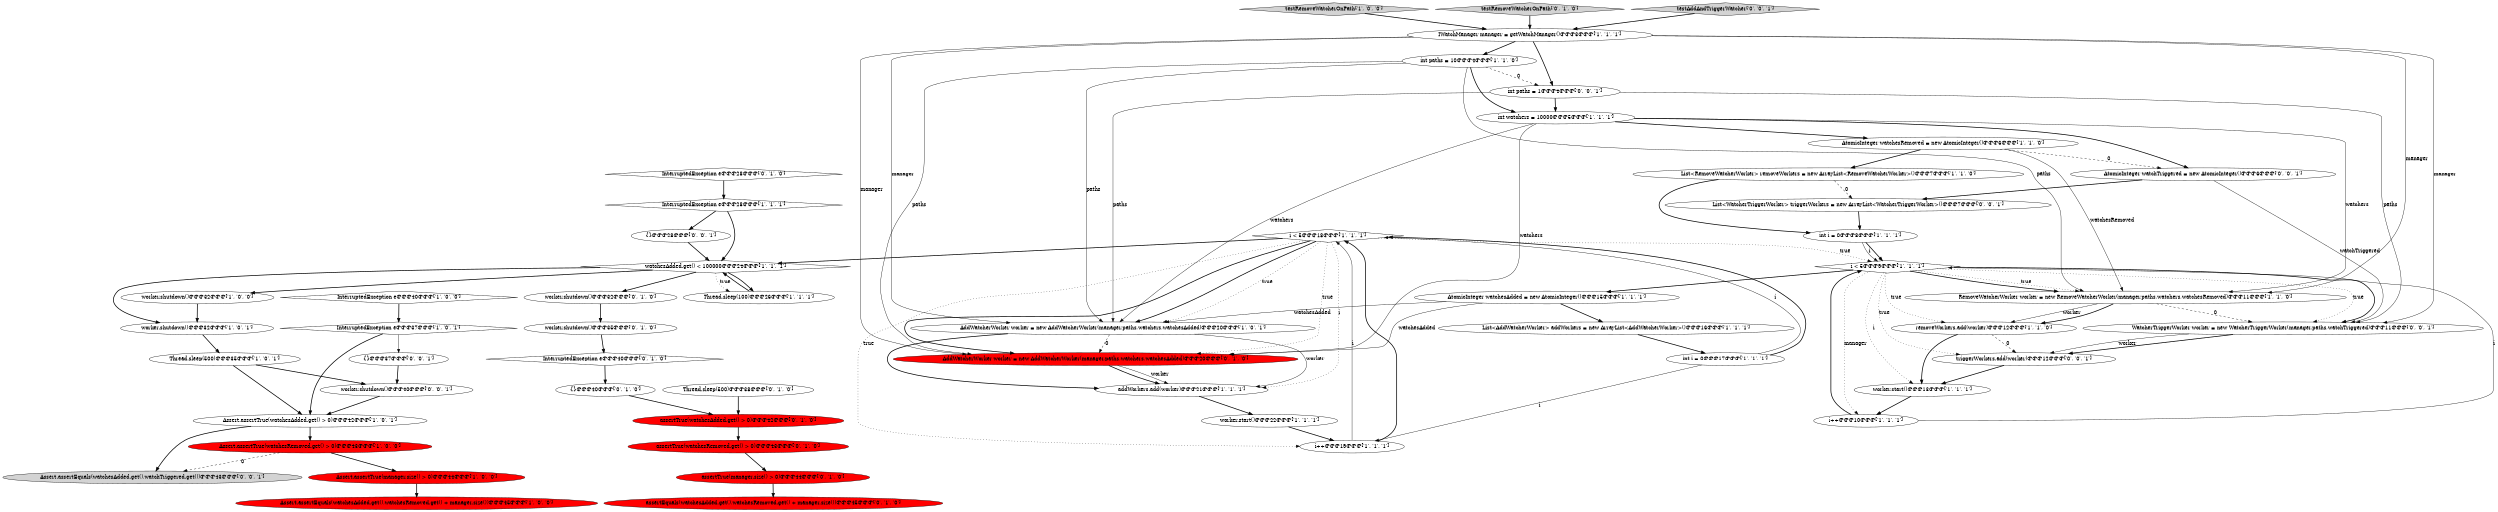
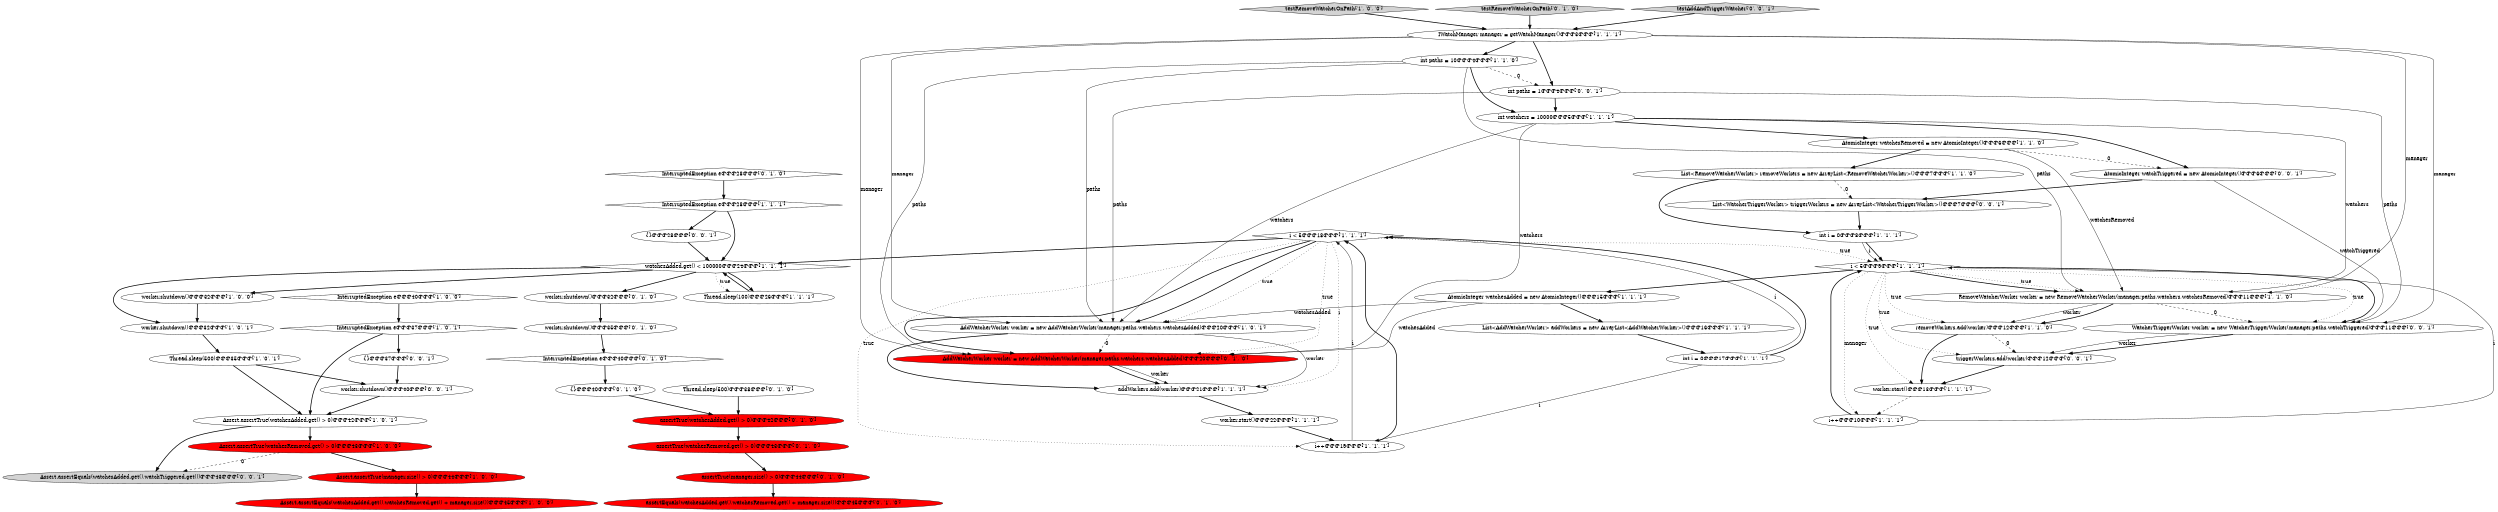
(1874, 328) -> (1874, 328)
(399, 342) -> (399, 342)
(1896, 405) -> (1896, 405)
